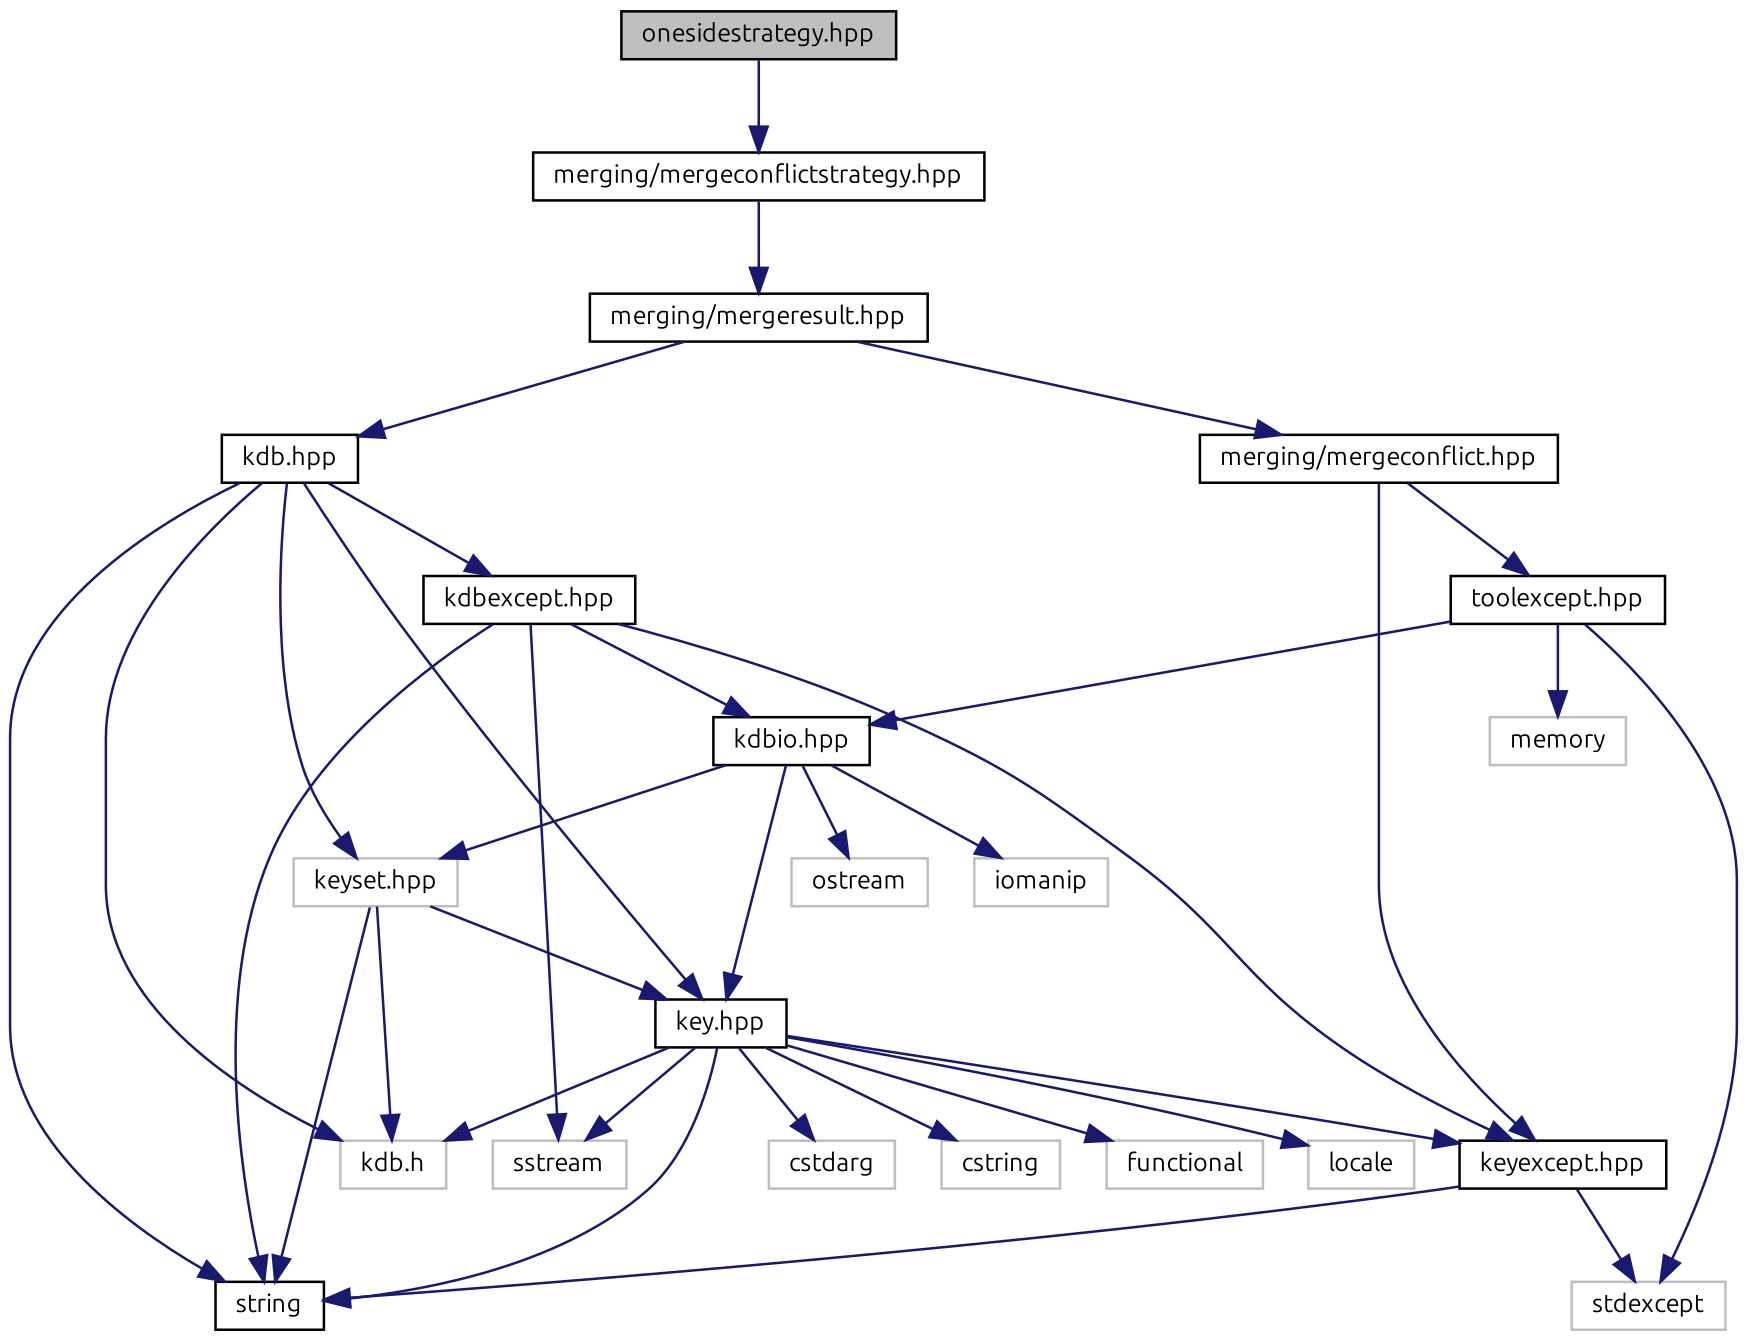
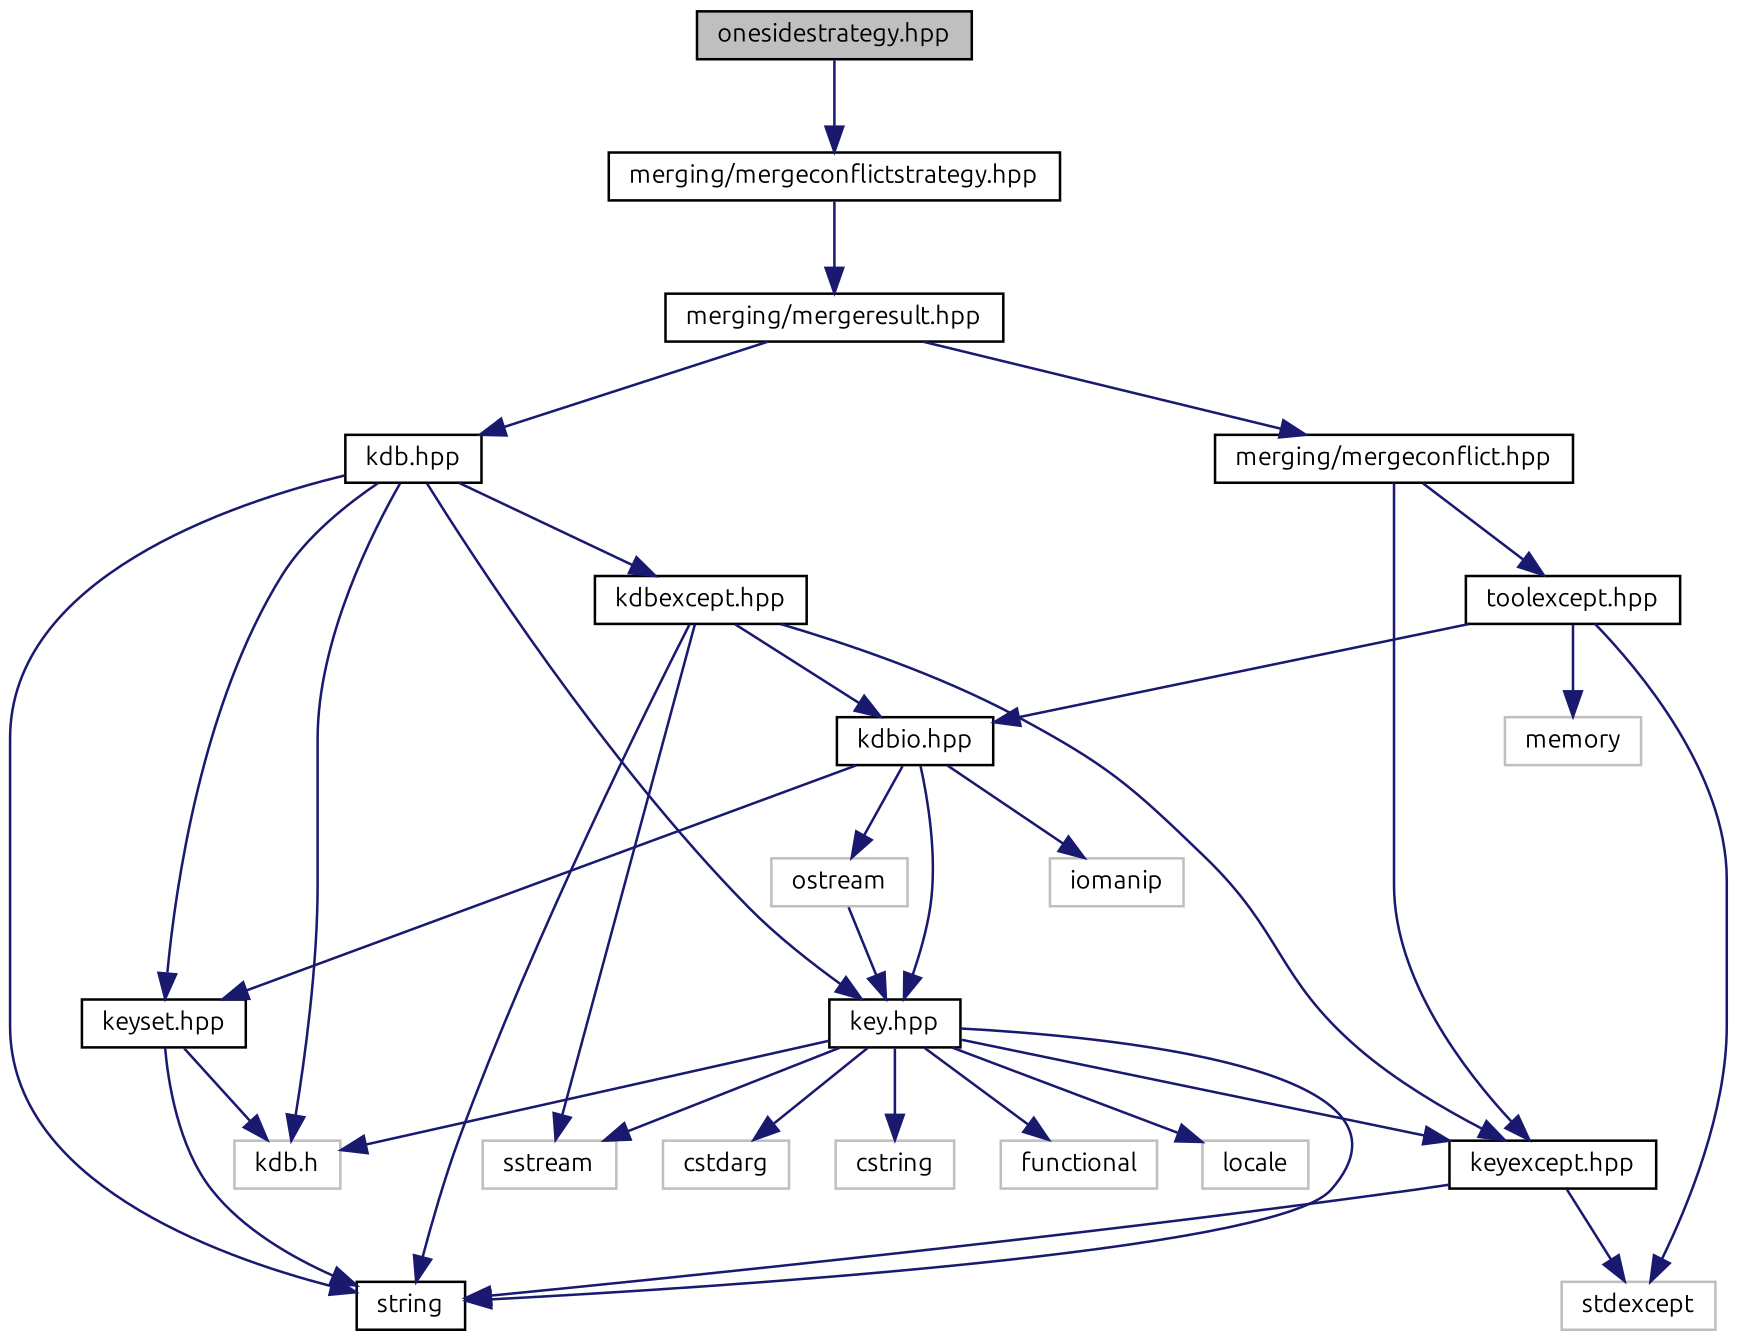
(376, 882) -> (164, 1023)
(531, 946) -> (862, 941)
